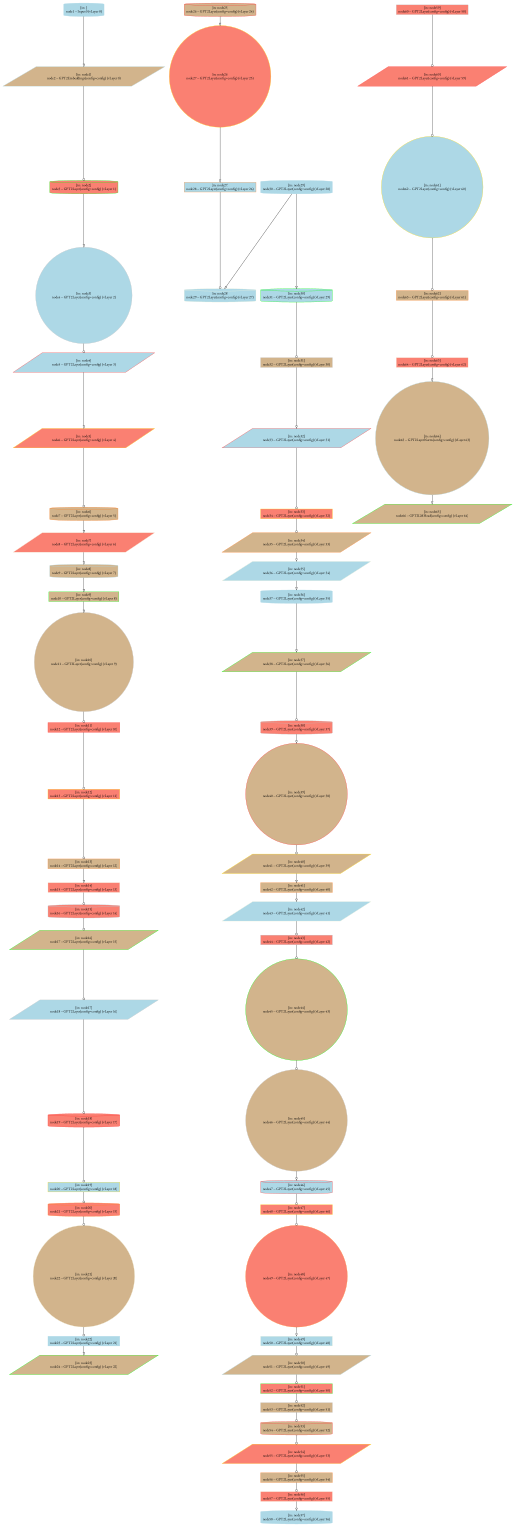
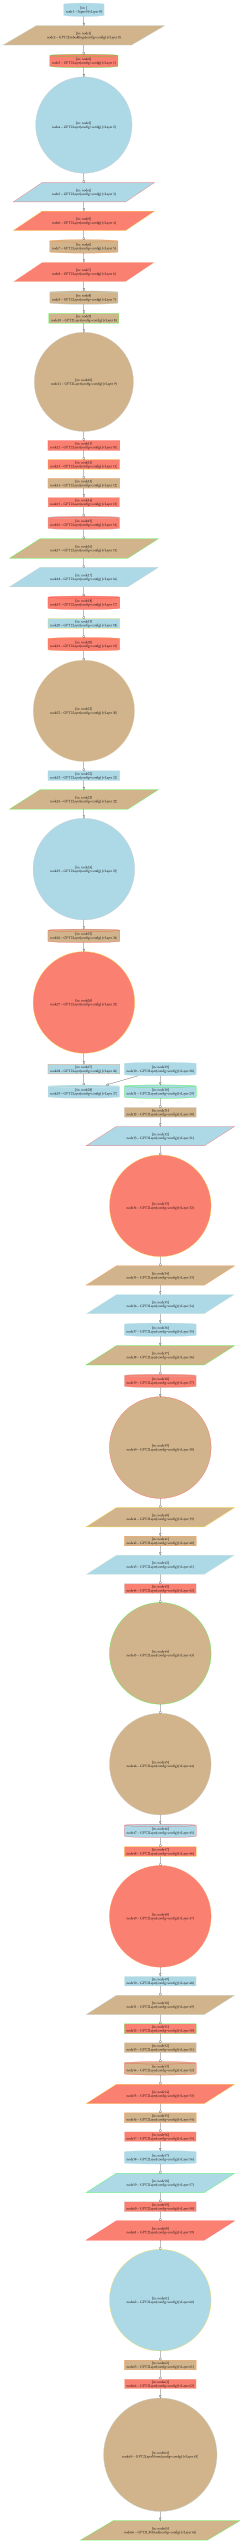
(296, 514) -> (160, 1206)
none -> (84, 869)
none -> (160, 2183)
